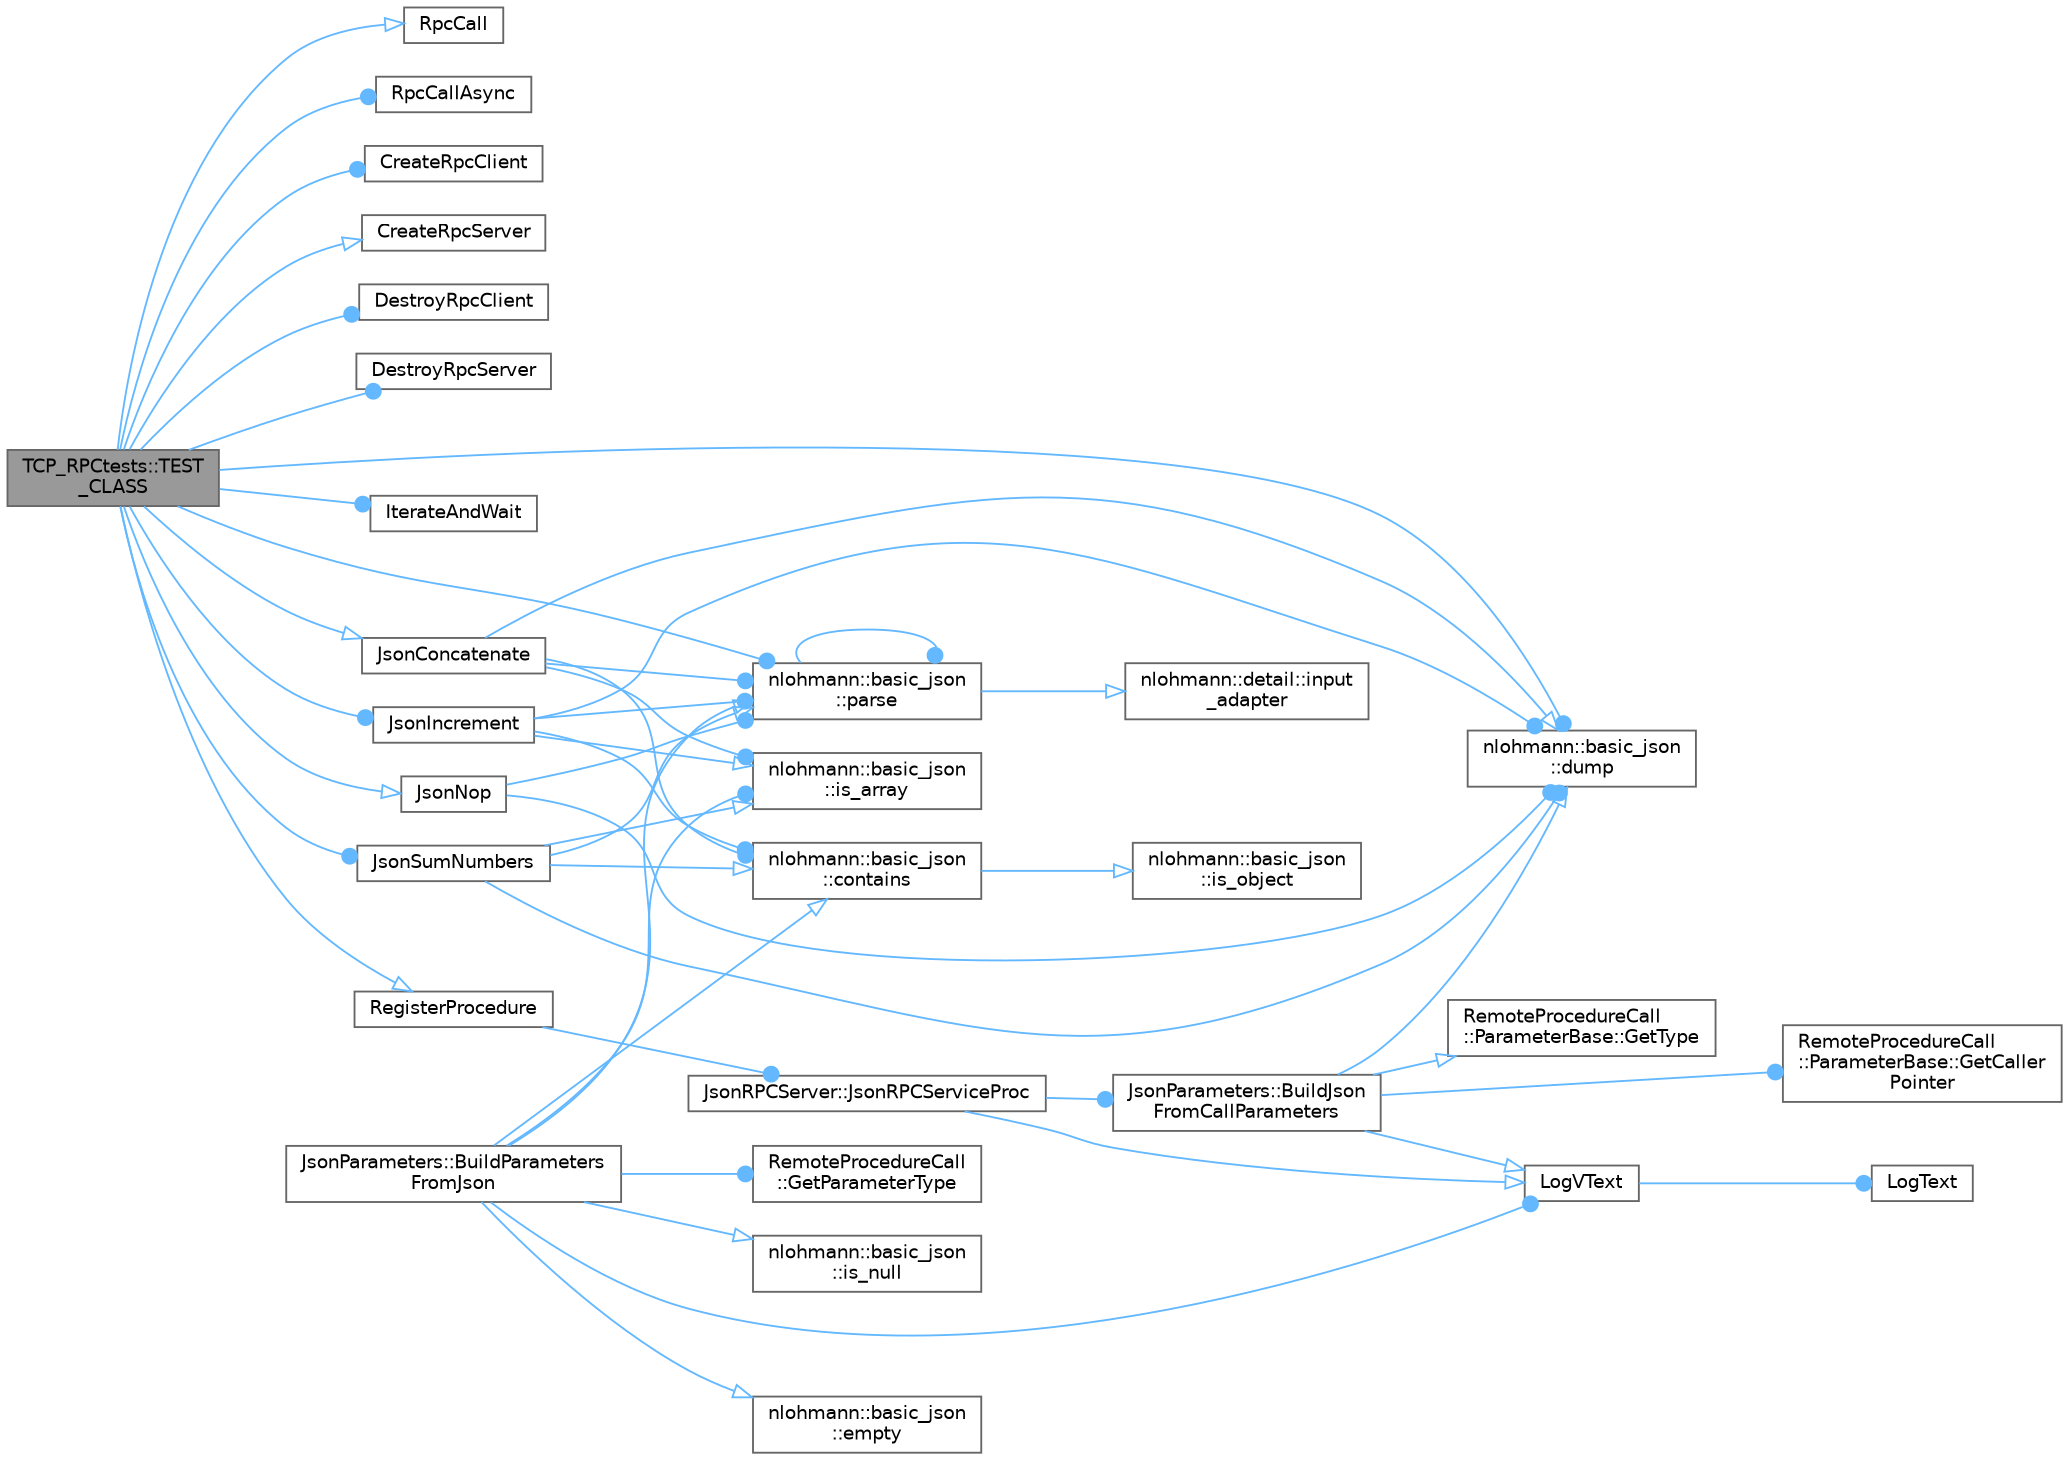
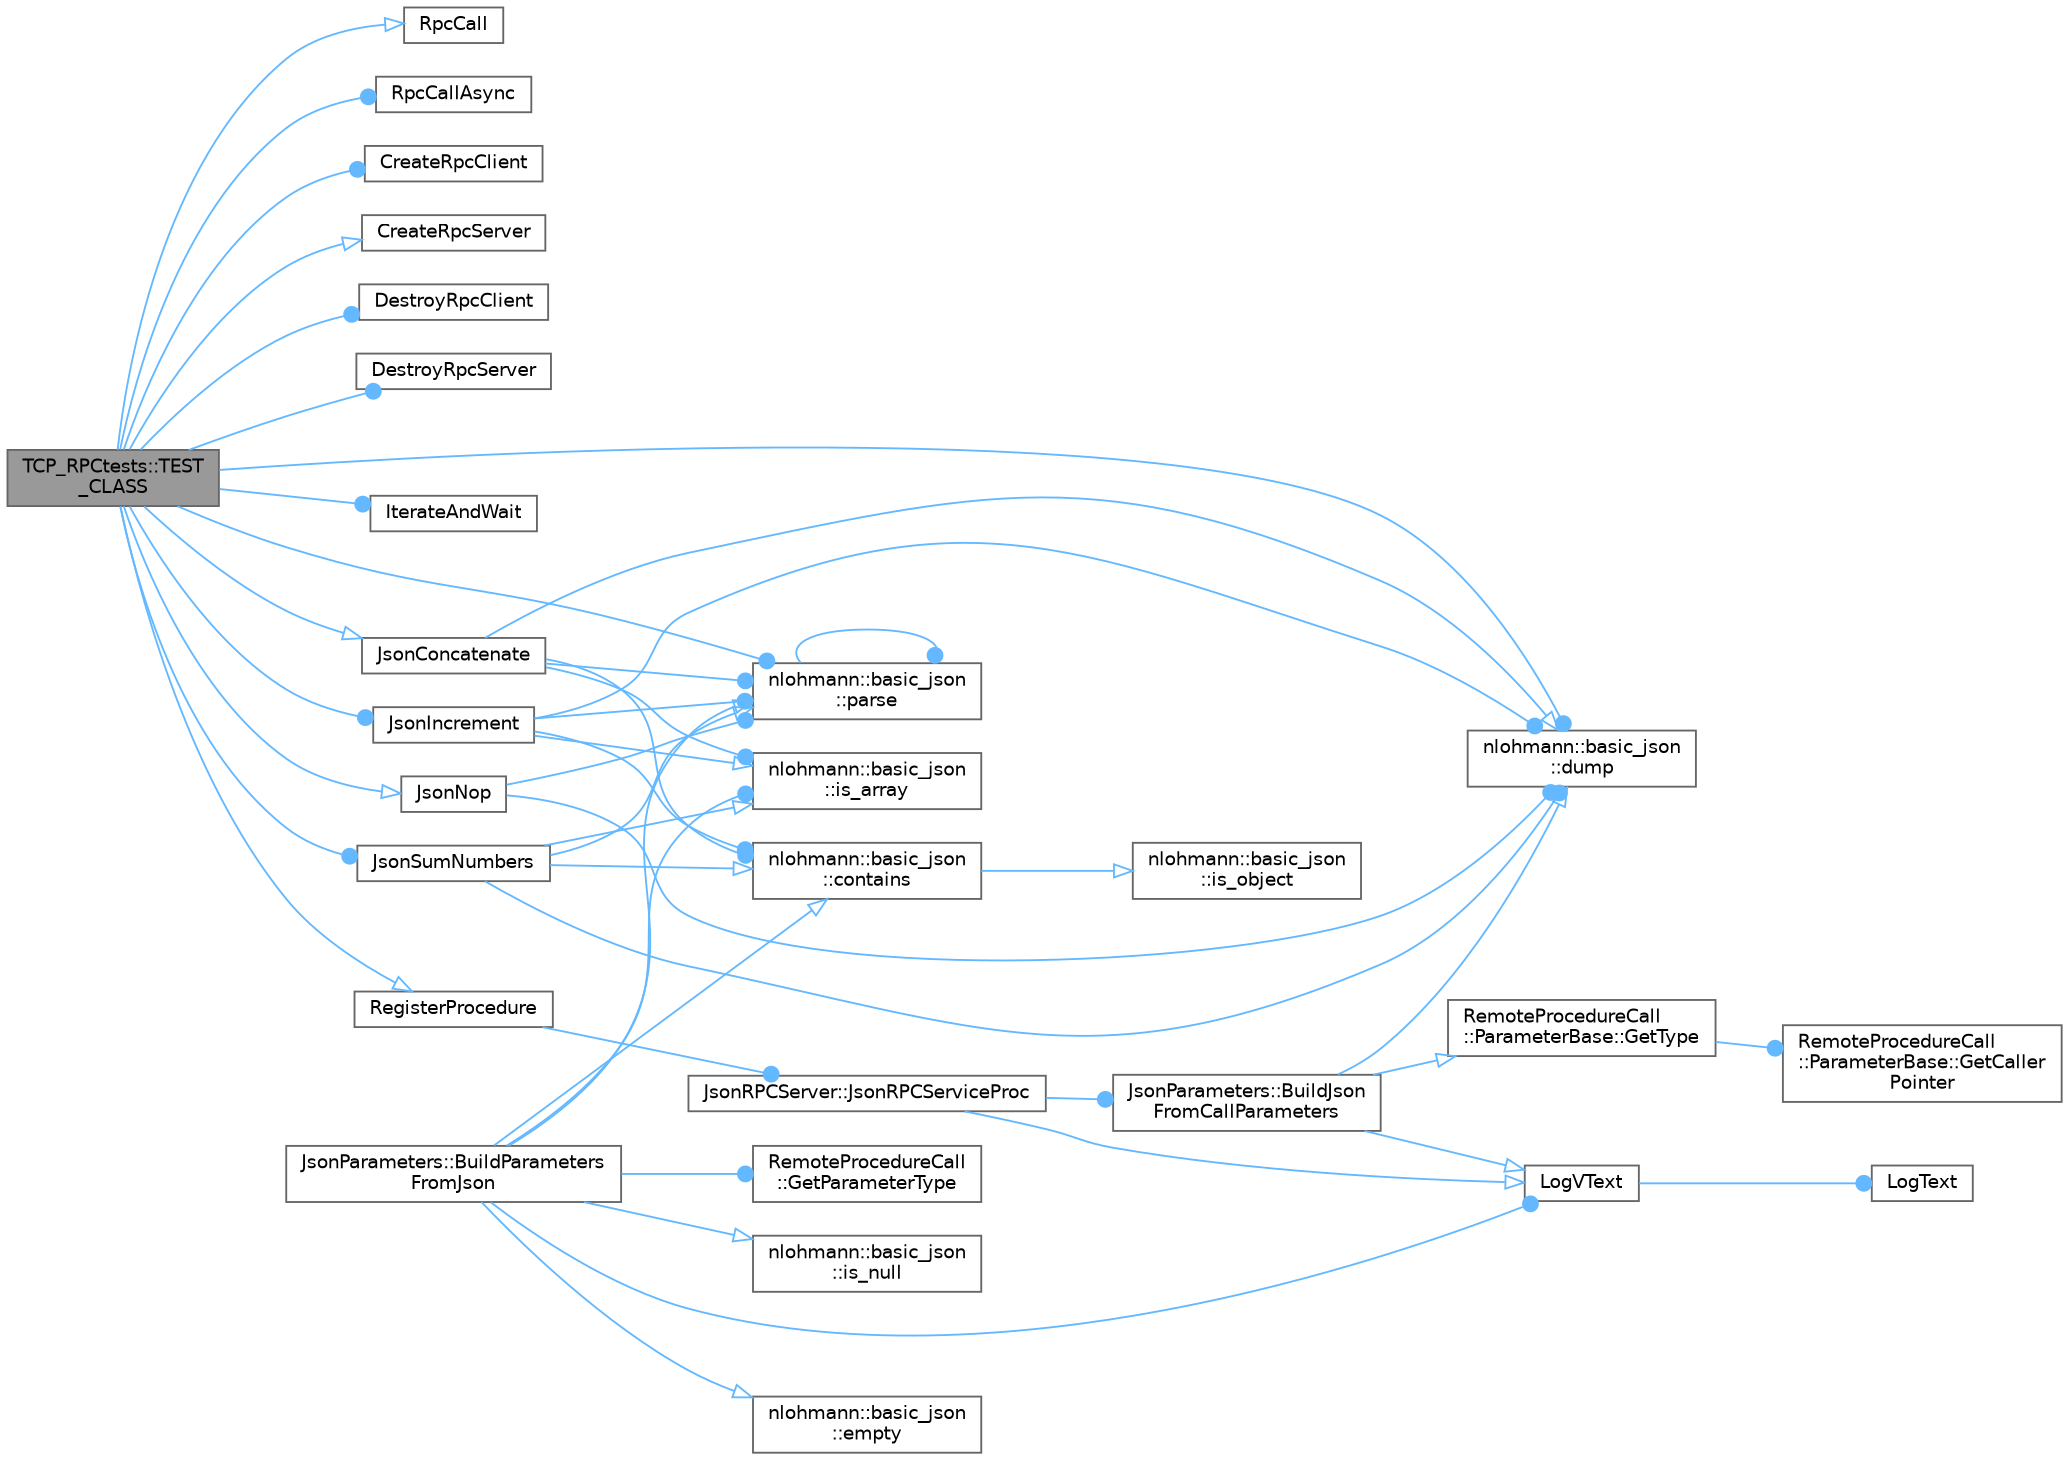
(1247, 691) -> none
(1574, 1084) -> (1742, 1045)
